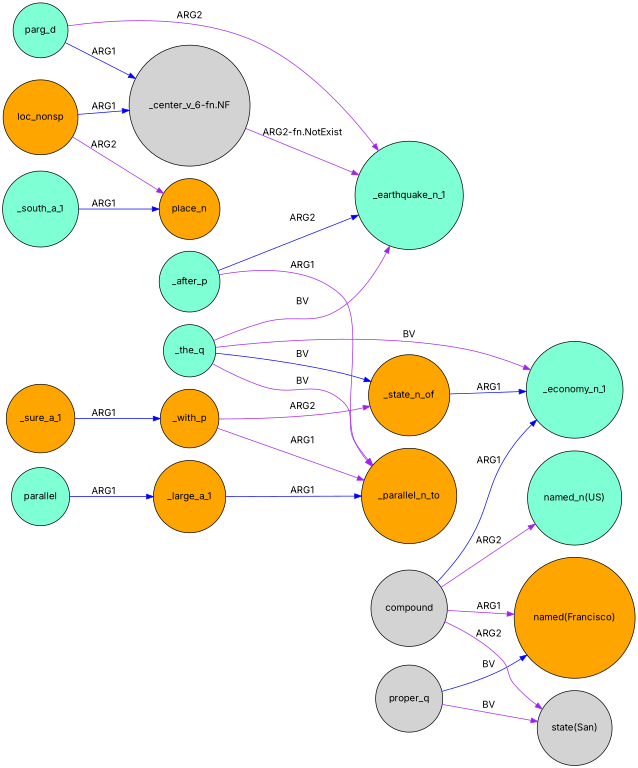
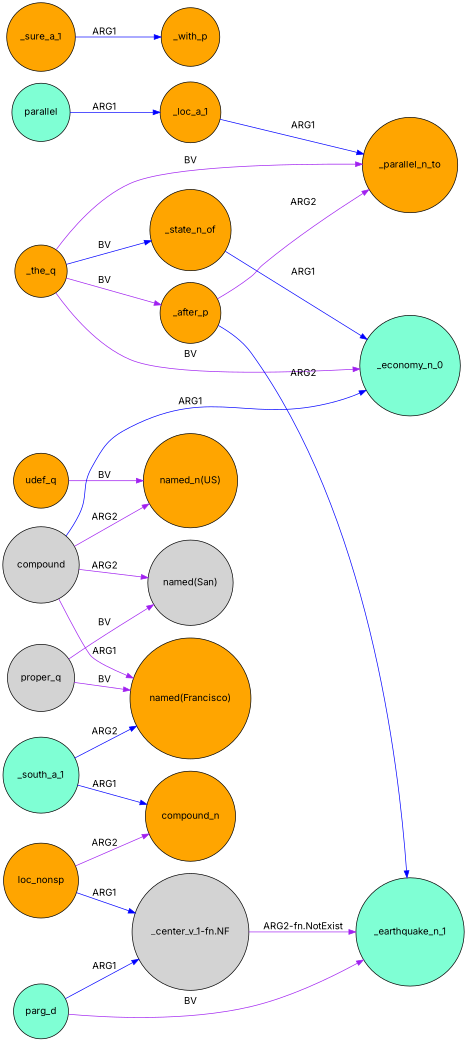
(190, 16) -> (190, 1001)
(190, 106) -> (190, 932)
(190, 209) -> (190, 816)
(302, 266) -> (303, 202)
(190, 282) -> (190, 313)
(313, 319) -> (110, 291)
(190, 351) -> (41, 271)
(575, 390) -> (410, 366)
(291, 417) -> none
(287, 453) -> none
none -> (41, 481)
(190, 497) -> (190, 112)
(575, 498) -> (190, 481)
(483, 678) -> (99, 686)
(575, 728) -> (190, 583)
none -> (103, 744)
